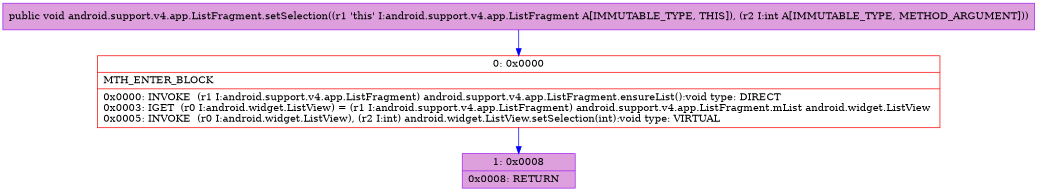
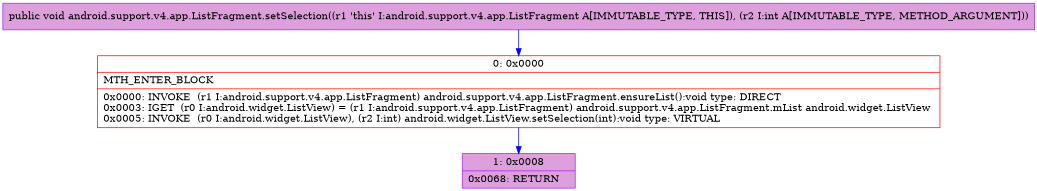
(519, 179) -> (519, 179)
